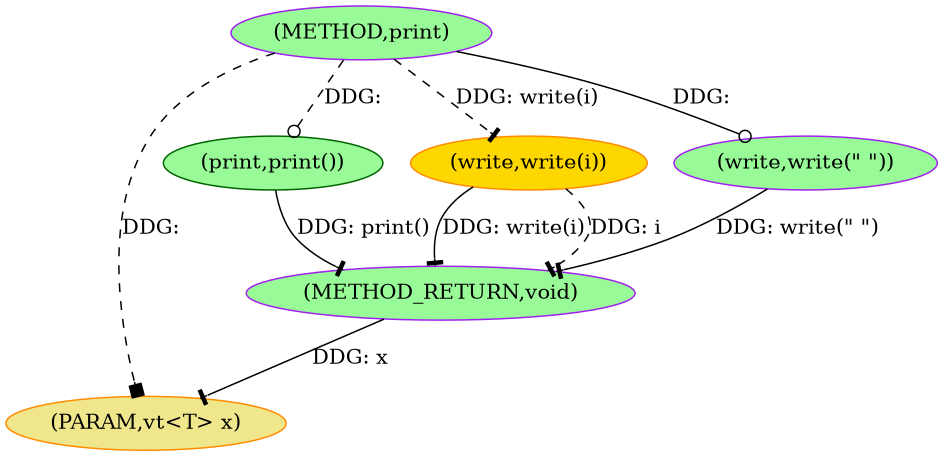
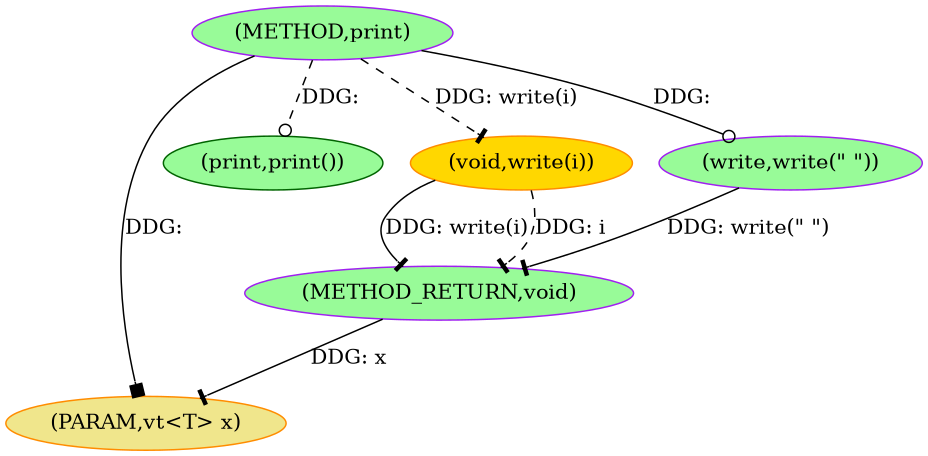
(529, 163) -> (521, 163)
(131, 182) -> (130, 191)
(295, 237) -> none
